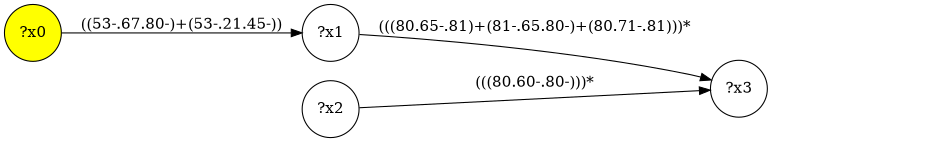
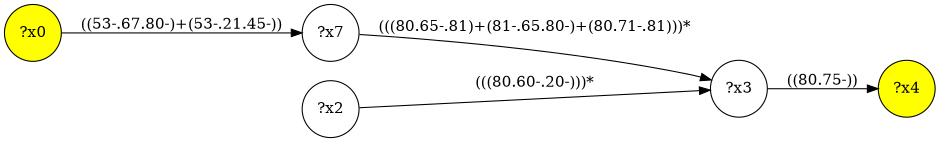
(331, 33) -> (331, 33)
(535, 83) -> (535, 83)
none -> (907, 89)
